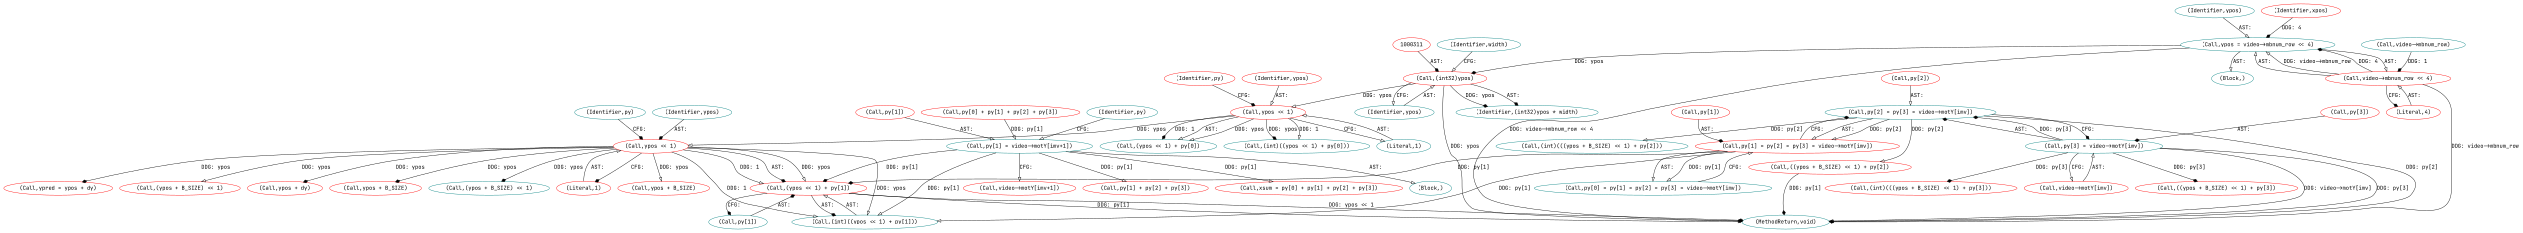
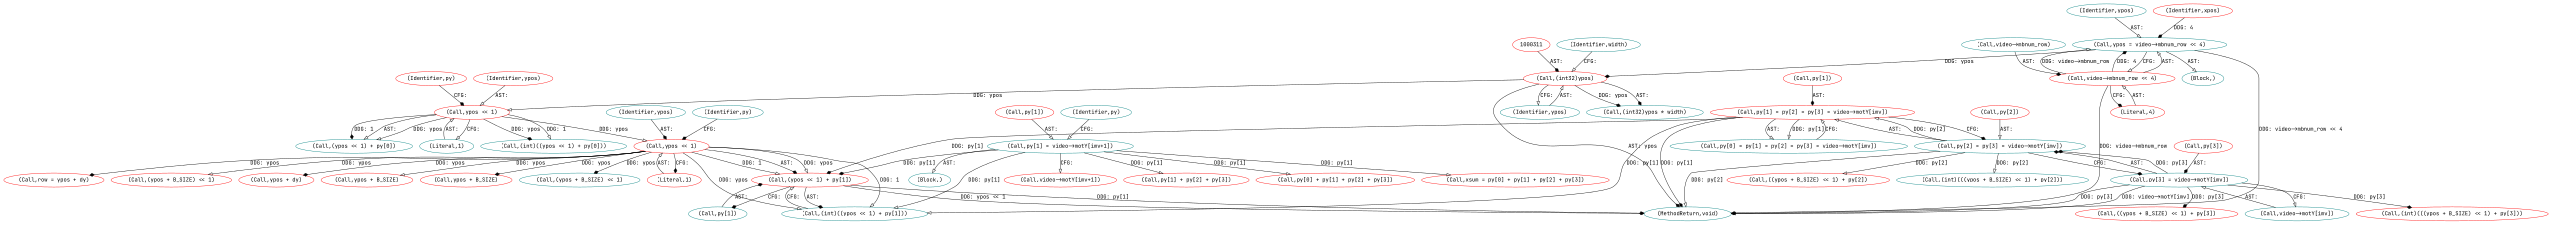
(2392, 62) -> (2151, 62)
(2418, 62) -> (2031, 62)
(1527, 112) -> (1645, 112)
(1009, 128) -> (1195, 163)
(1465, 146) -> (1643, 146)
(58, 188) -> (54, 180)
(2076, 188) -> (2297, 214)
(1785, 189) -> (1670, 137)
(854, 205) -> (795, 197)
